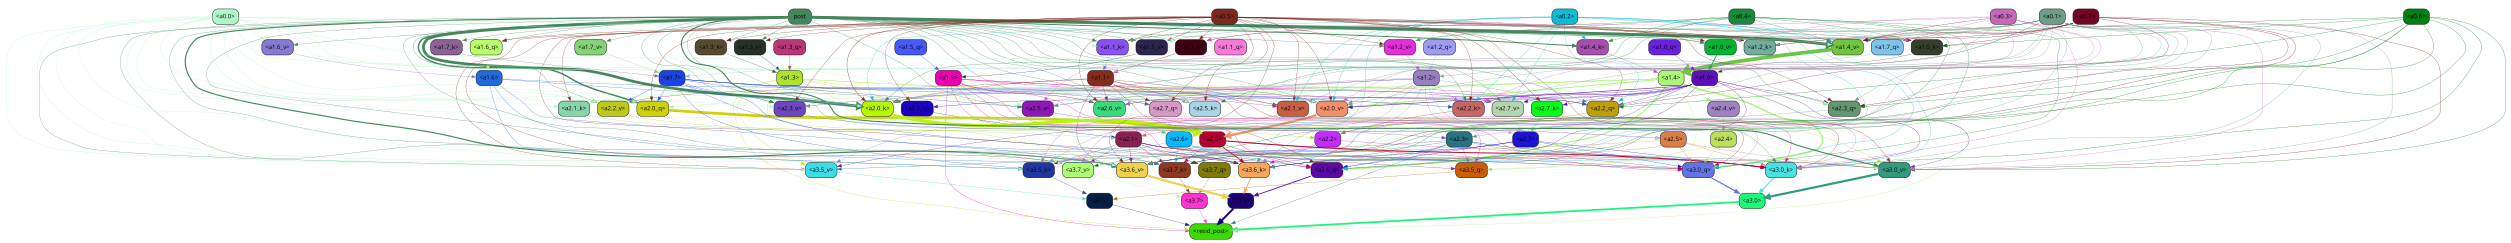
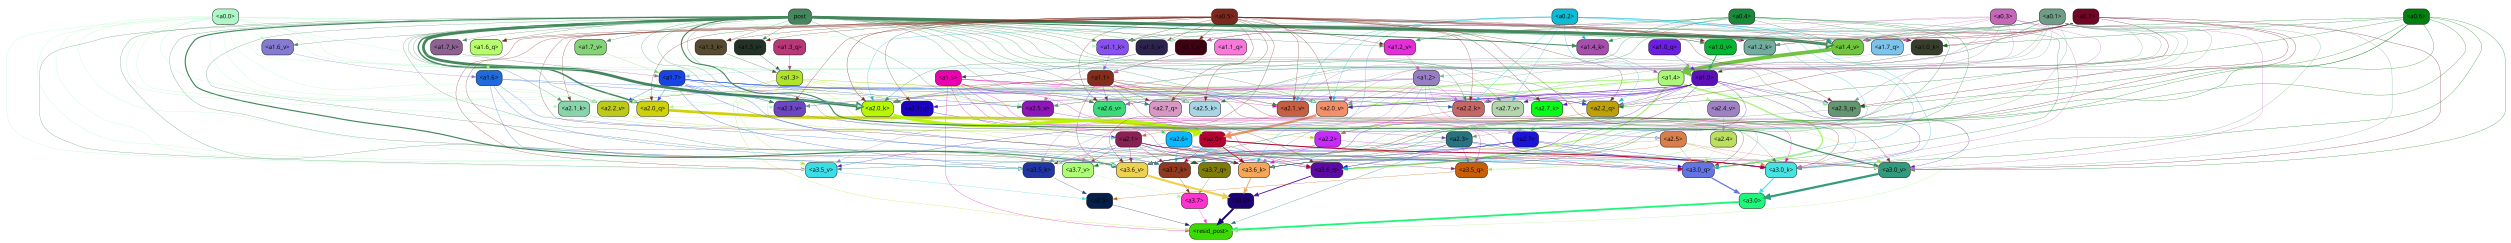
(1950, 24) -> (1950, 24)
none -> (408, 47)
(911, 47) -> none
(1440, 47) -> none
(1834, 68) -> (1656, 67)
